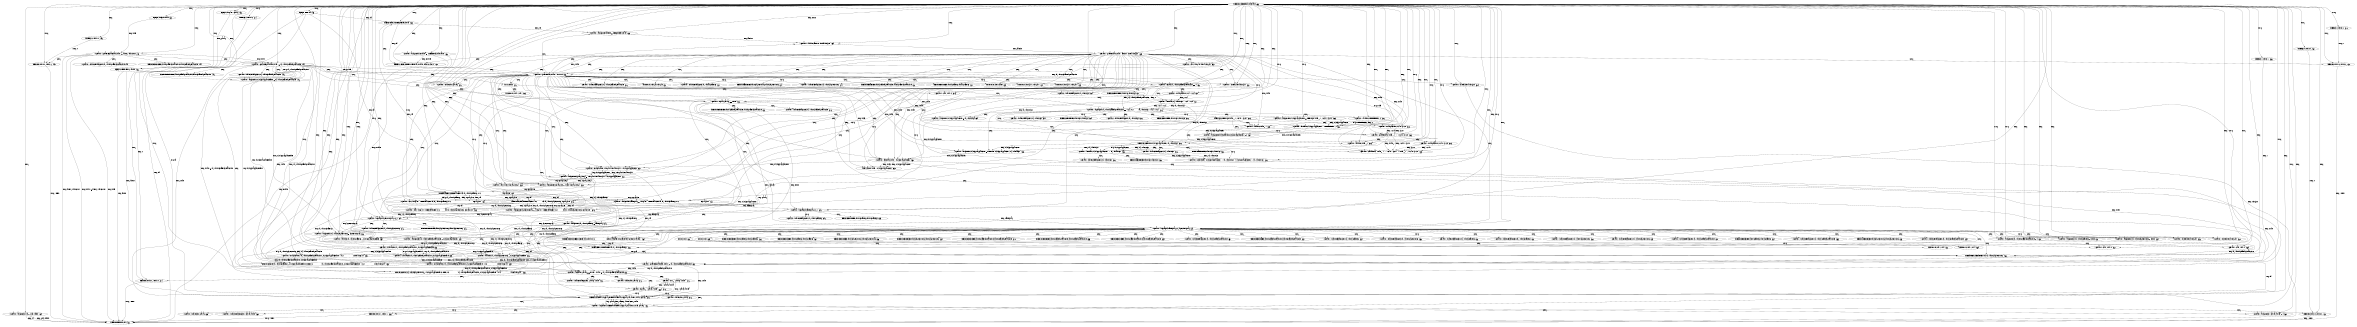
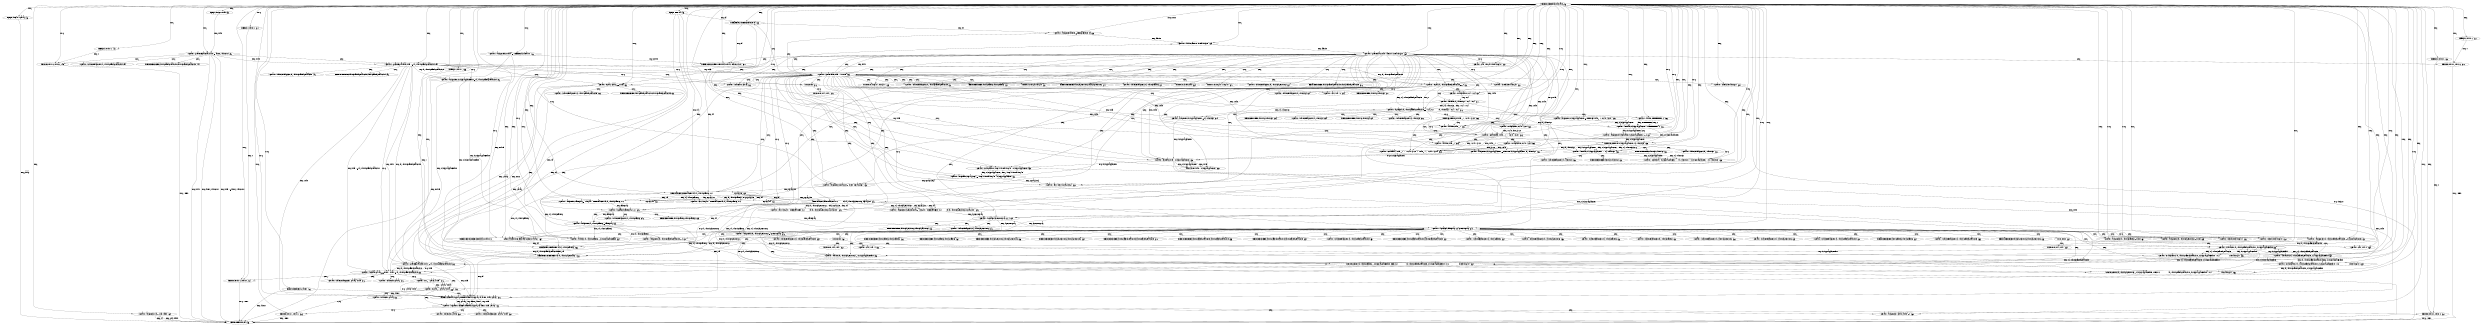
(216, 65) -> (21, 269)
(978, 99) -> (1045, 5)
